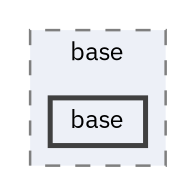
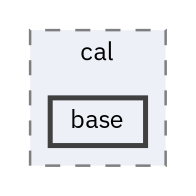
(98, 54) -> (98, 54)
